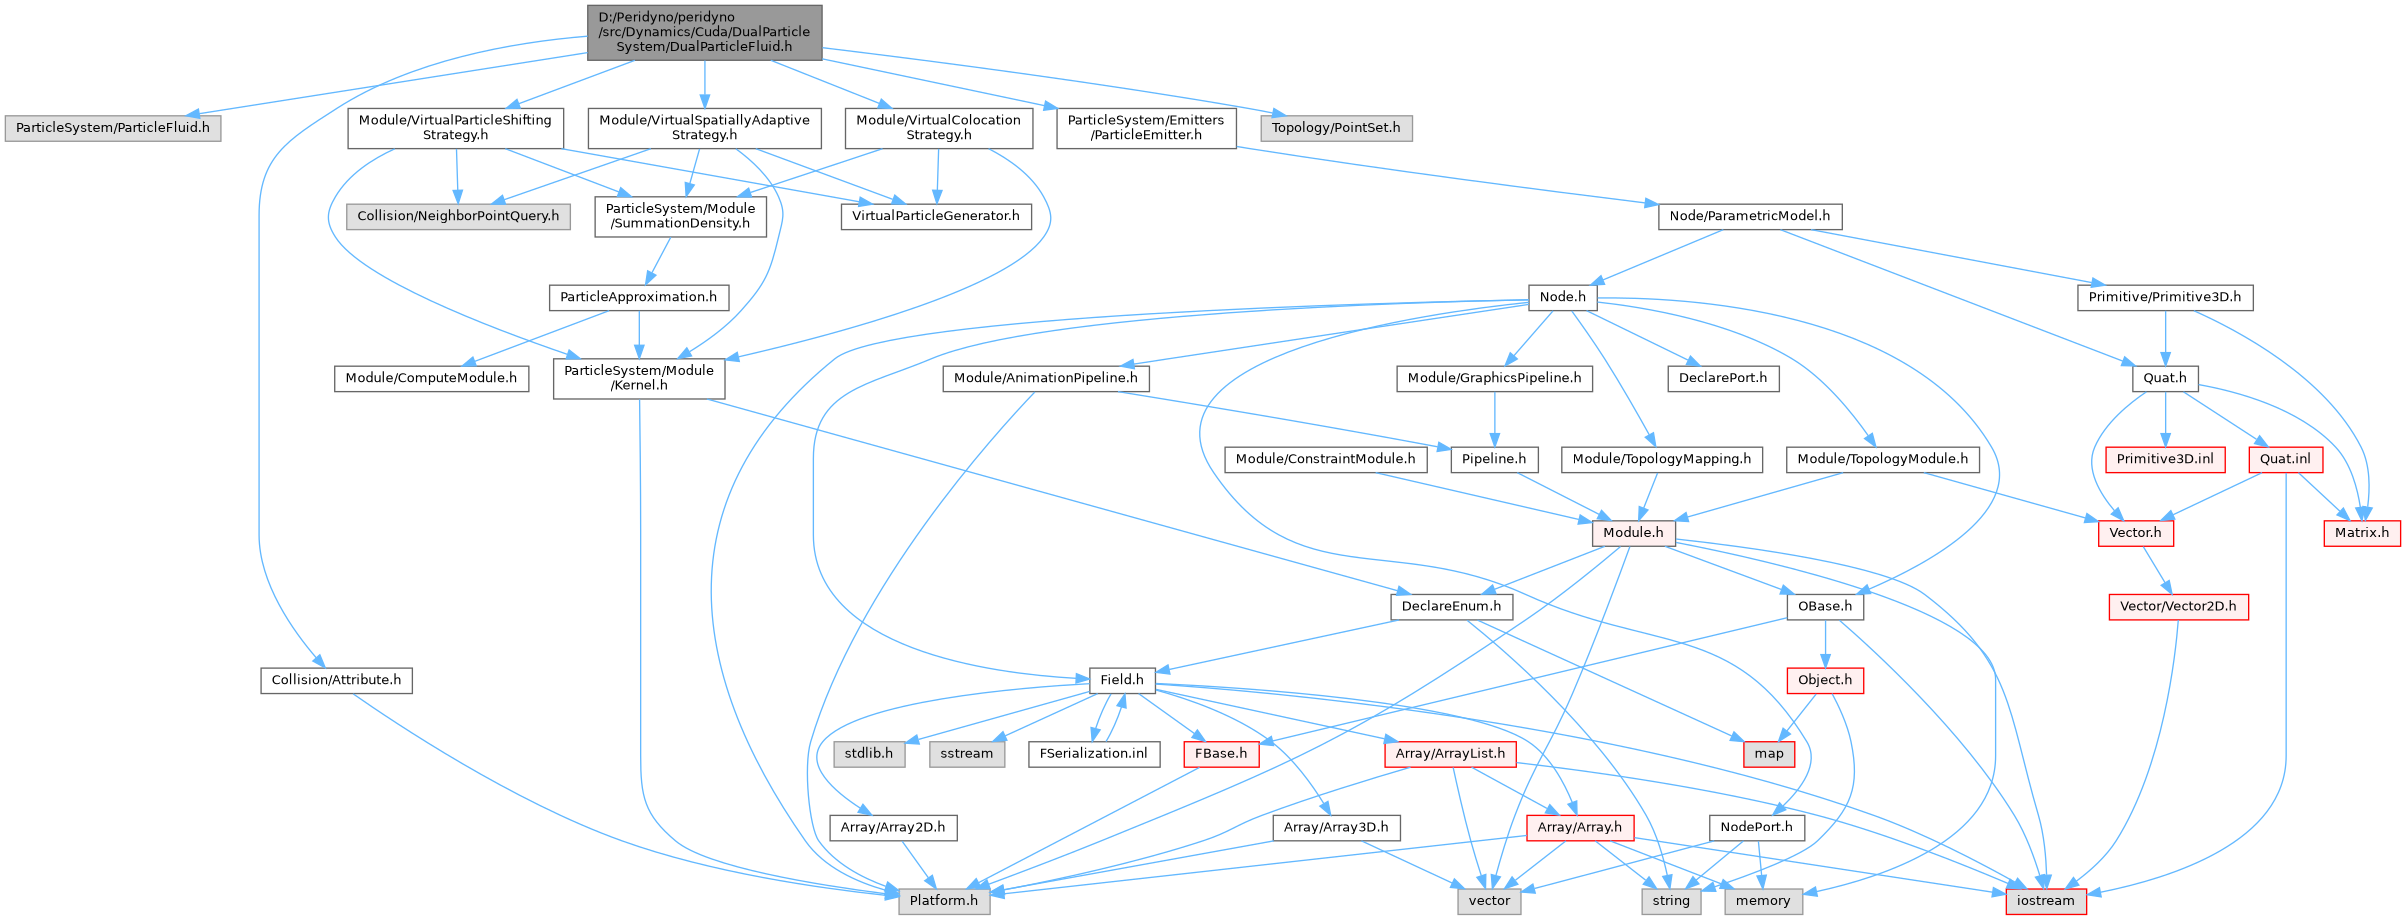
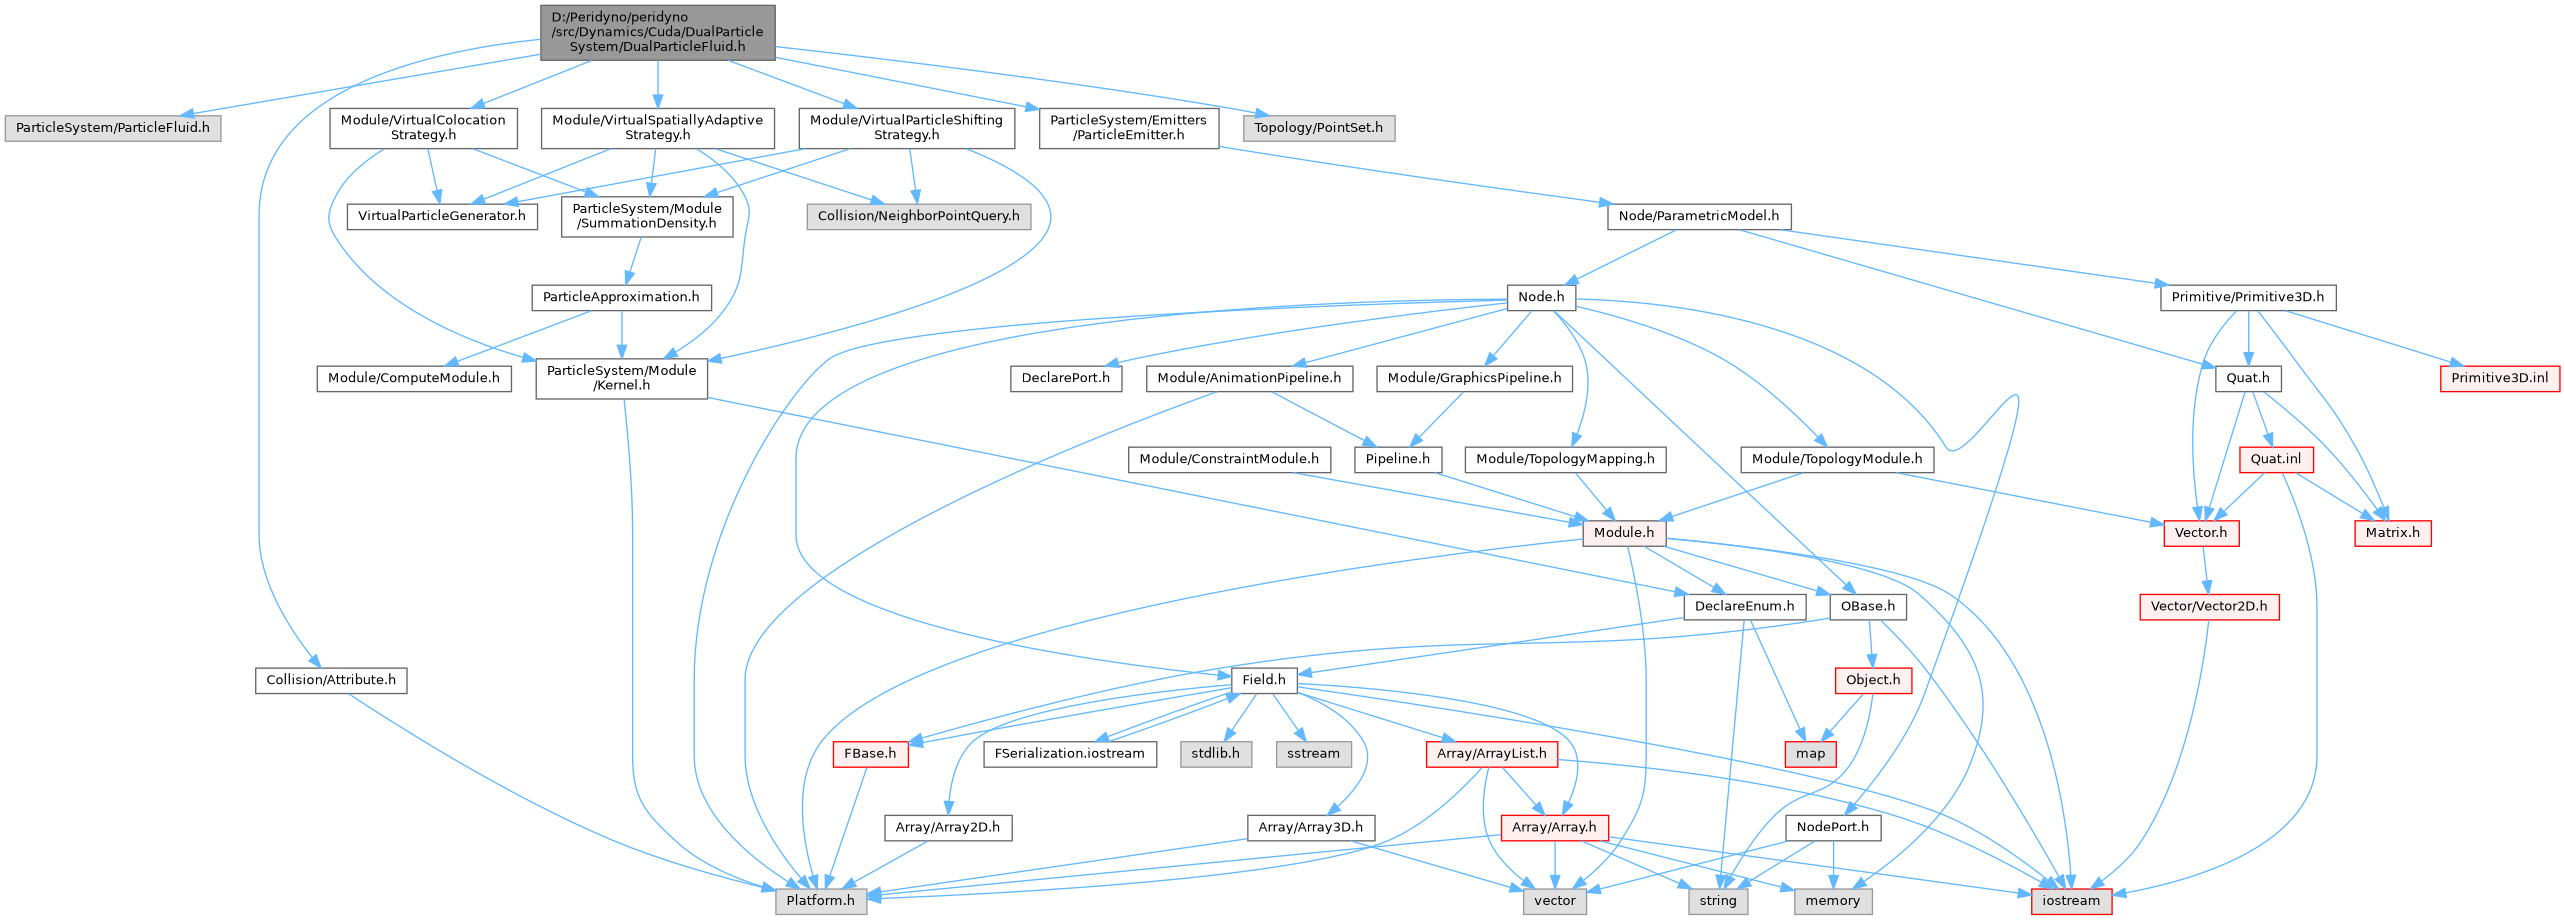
none -> (2195, 403)
(2166, 413) -> (2368, 336)
(1095, 754) -> (1070, 754)
